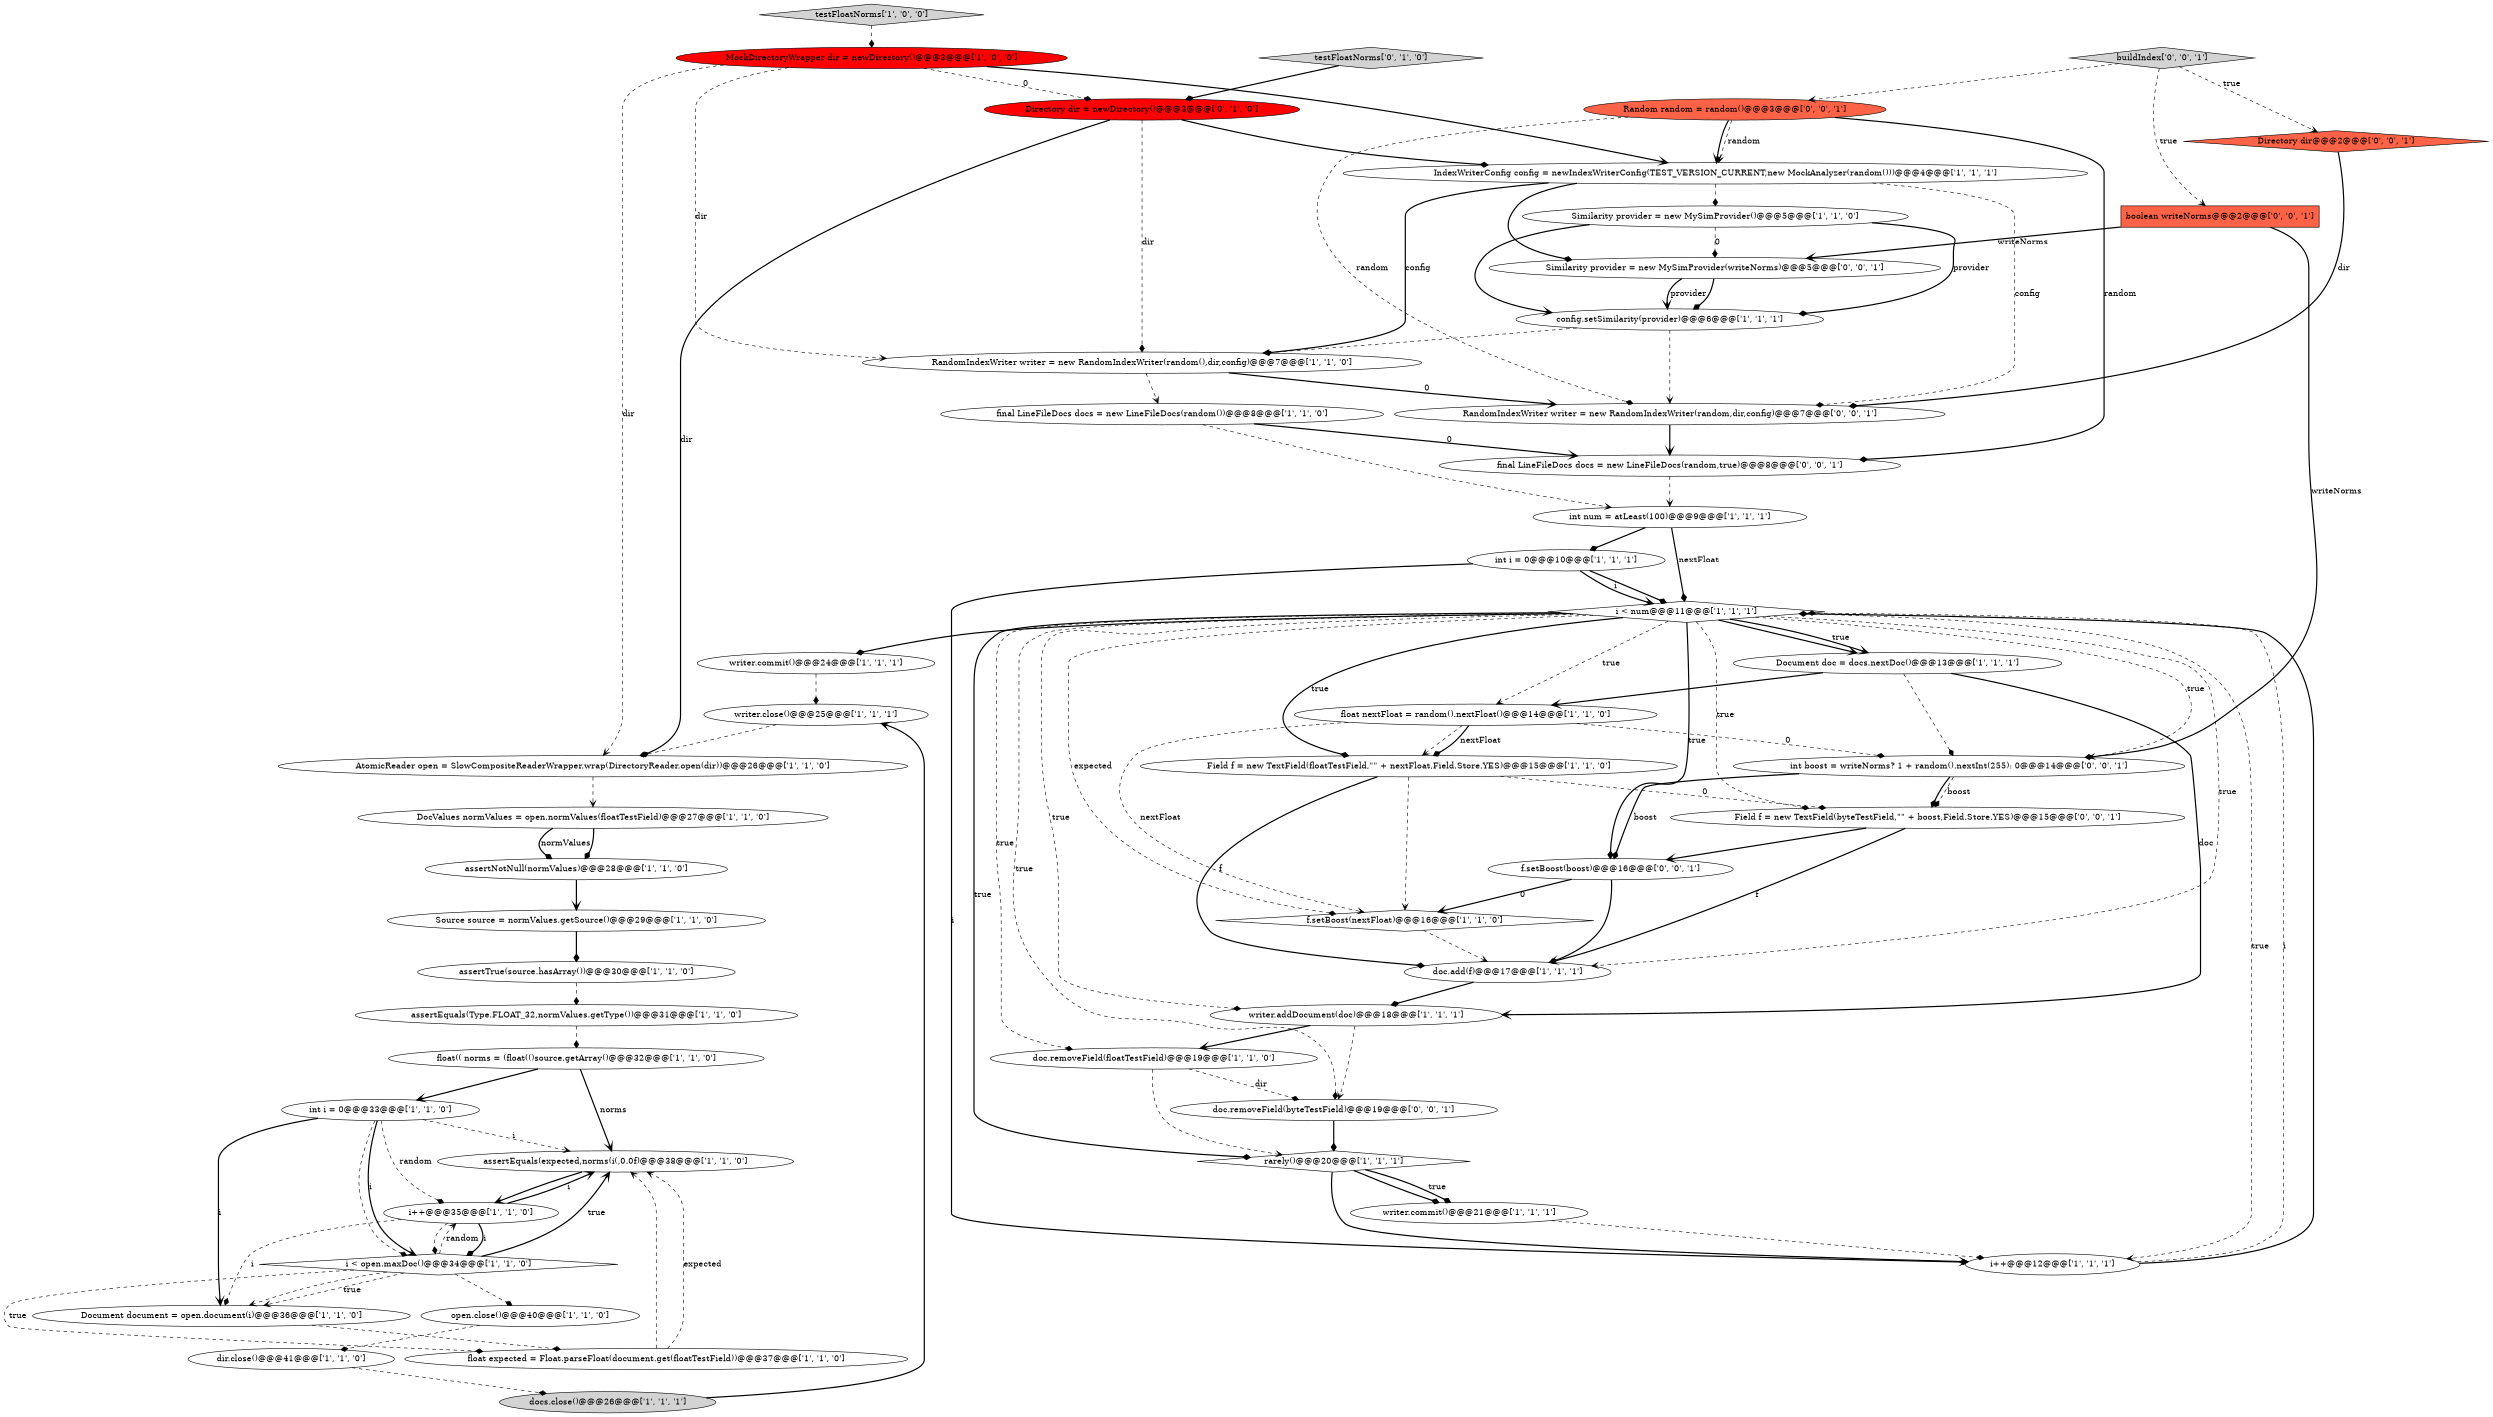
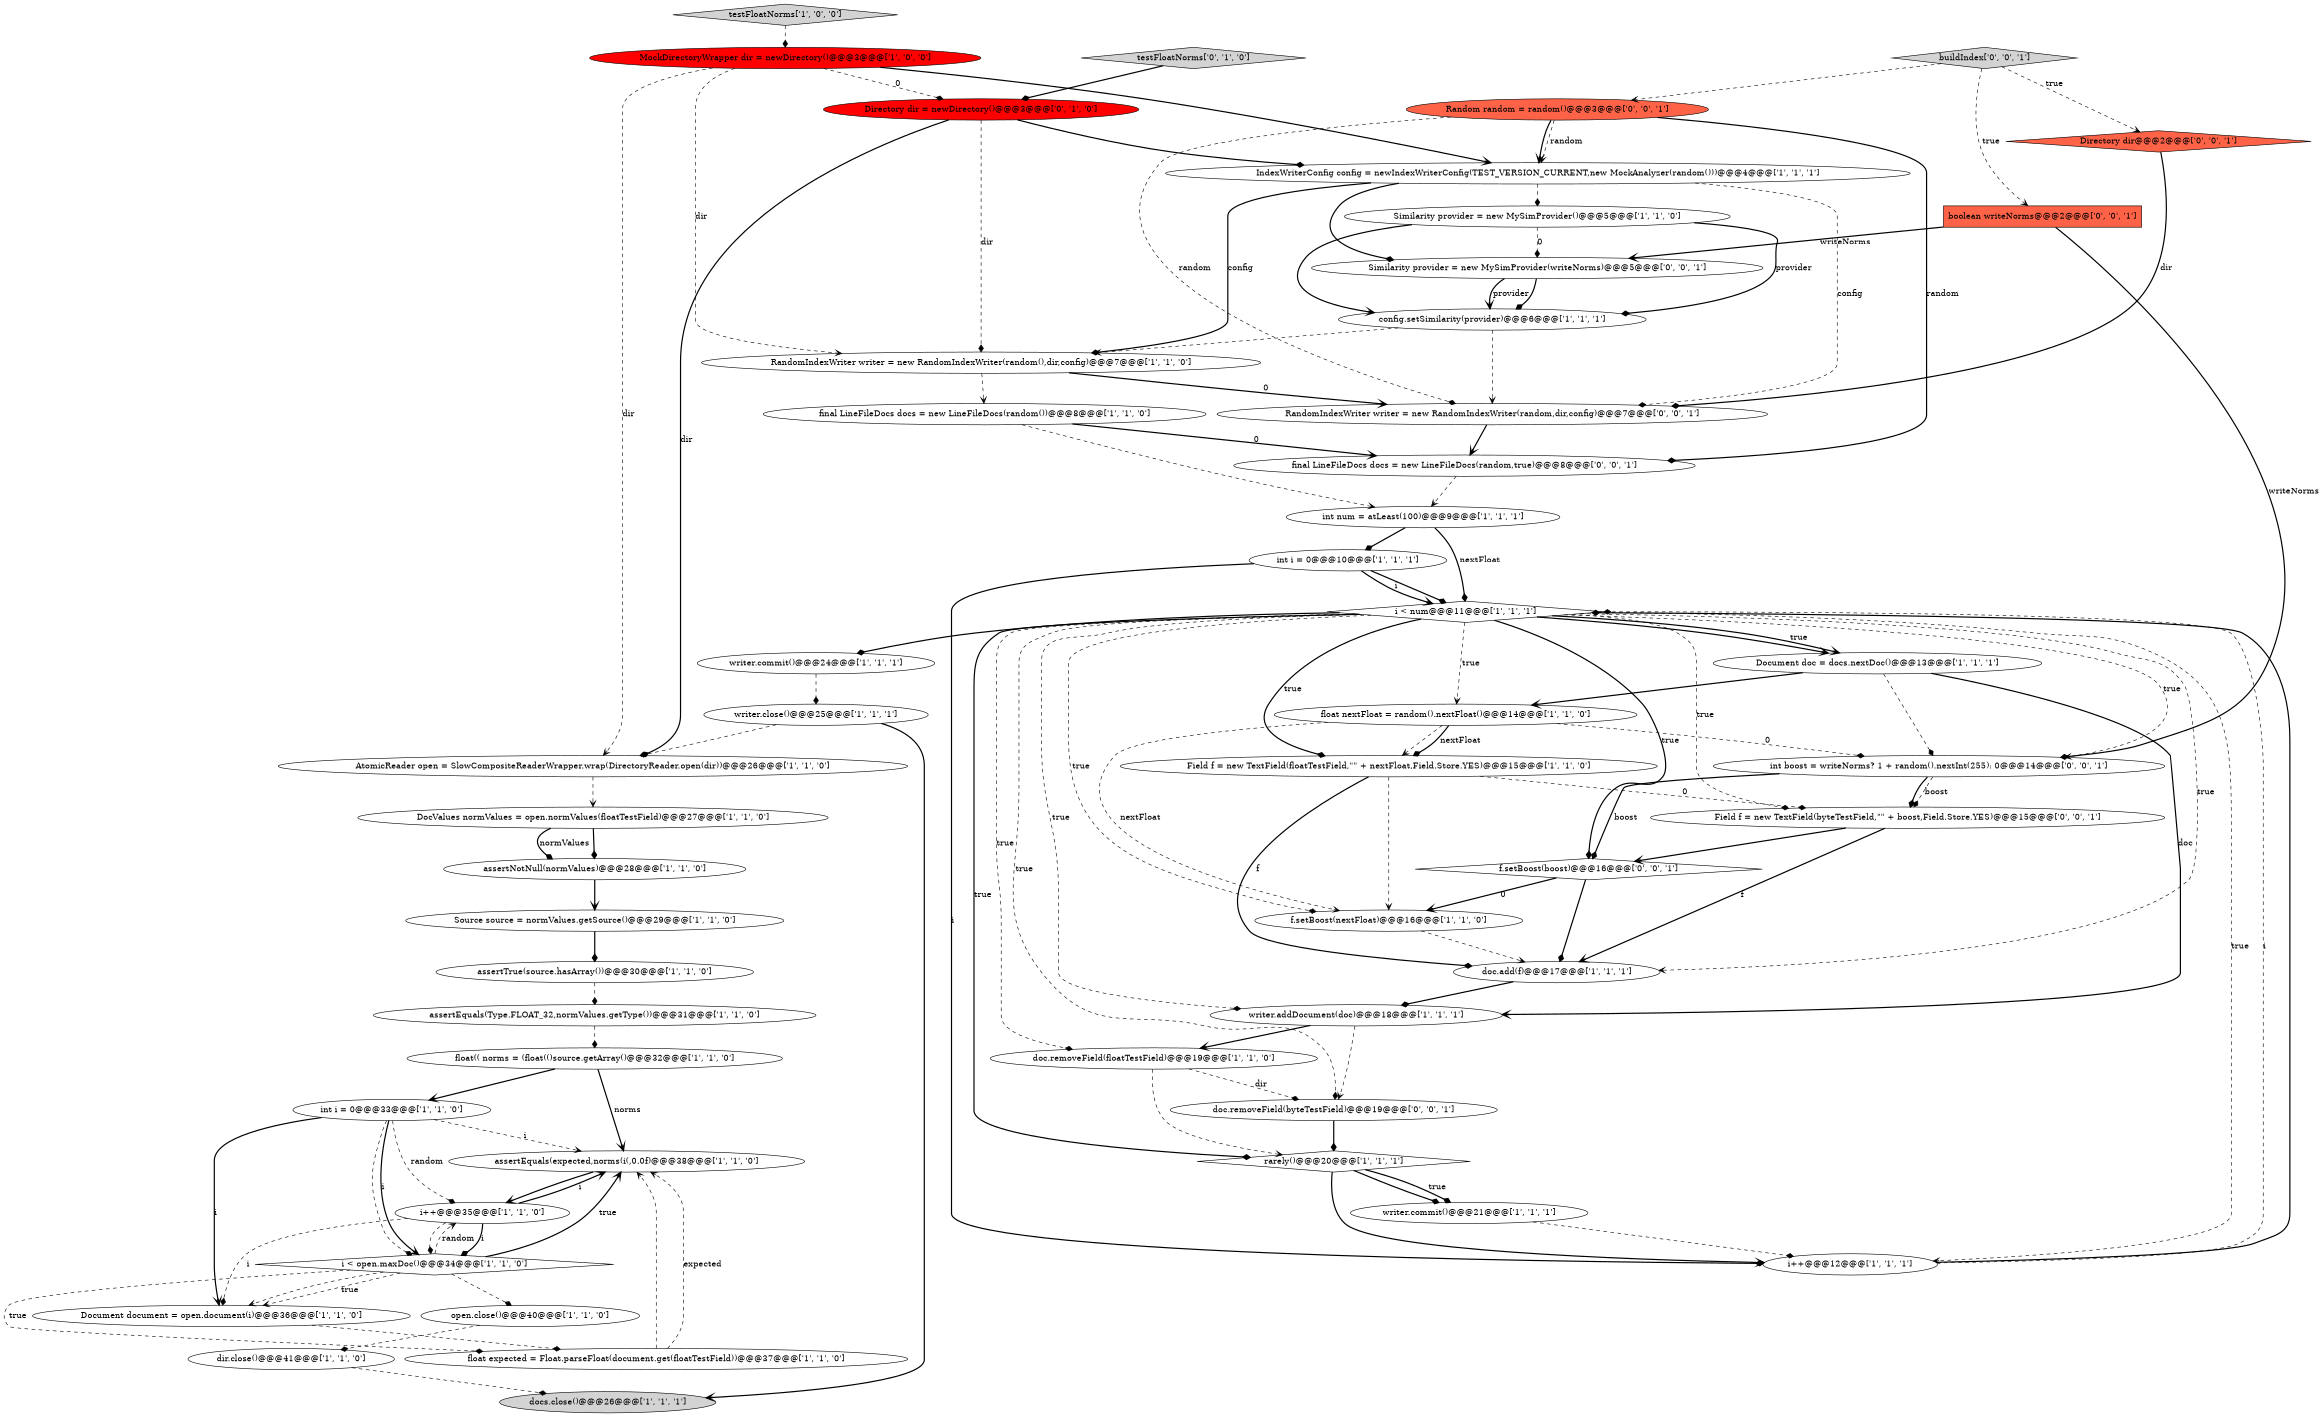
(1093, 766) -> (1081, 766)
(1611, 869) -> (1589, 869)
(1405, 921) -> (1389, 921)
(924, 1146) -> (924, 1140)
